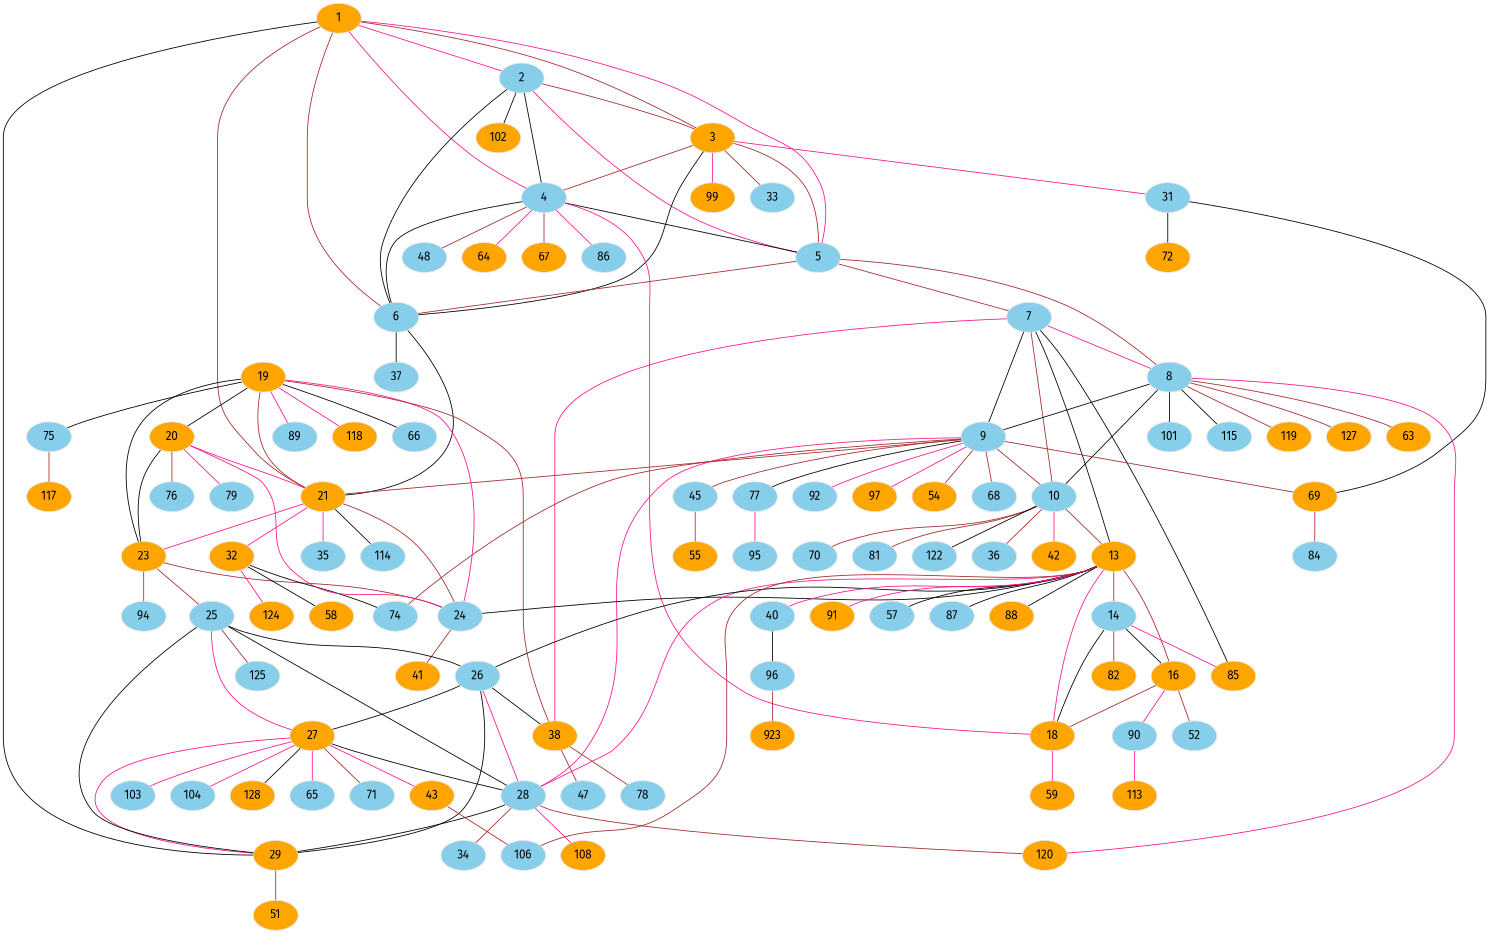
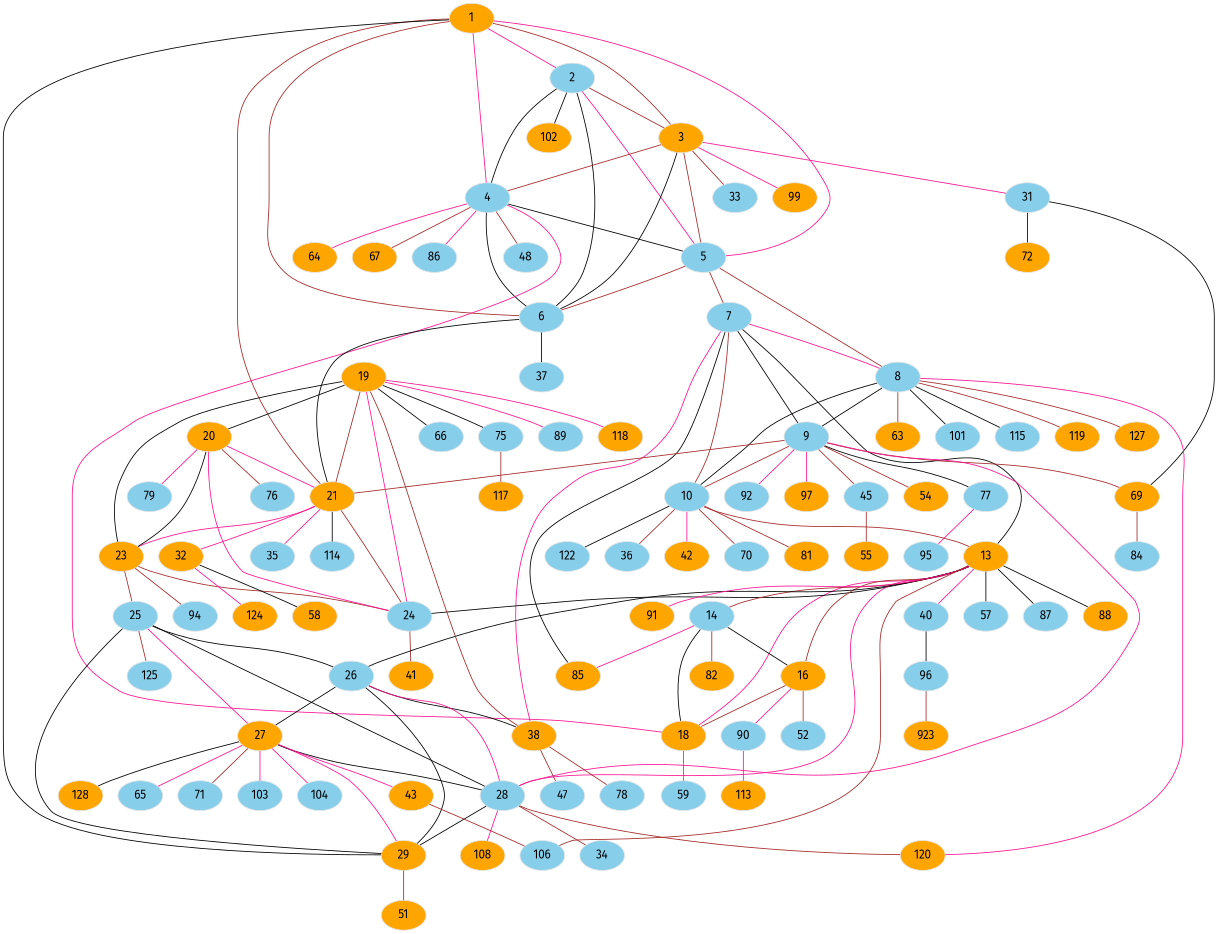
(994, 497) -> none
(875, 556) -> (806, 556)
(395, 616) -> none
(1052, 796) -> (684, 796)
